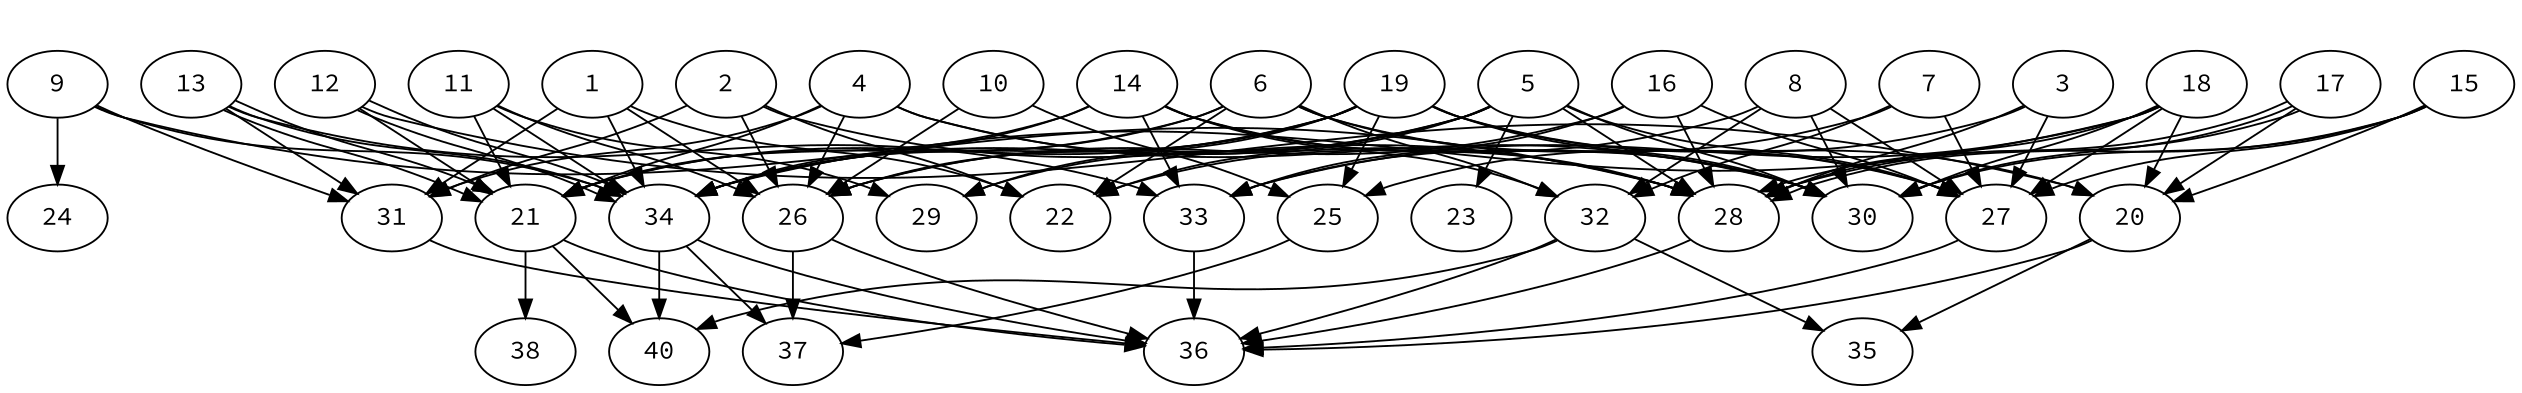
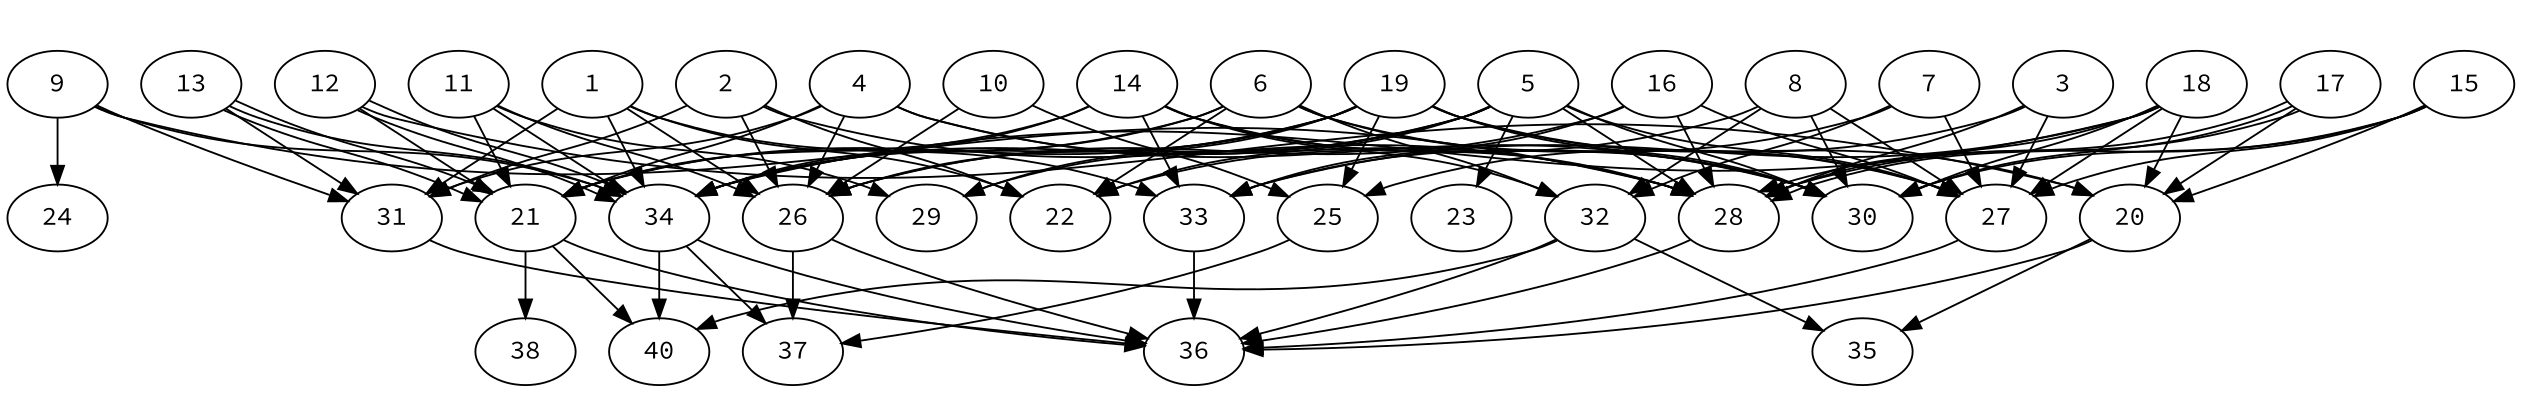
(683, 152) -> (884, 151)
